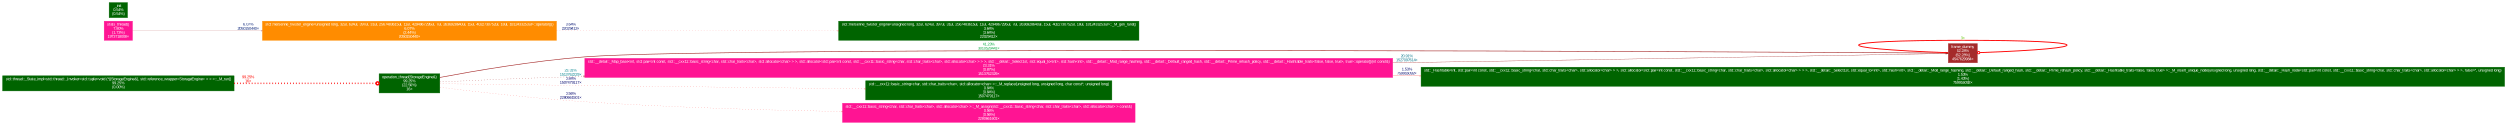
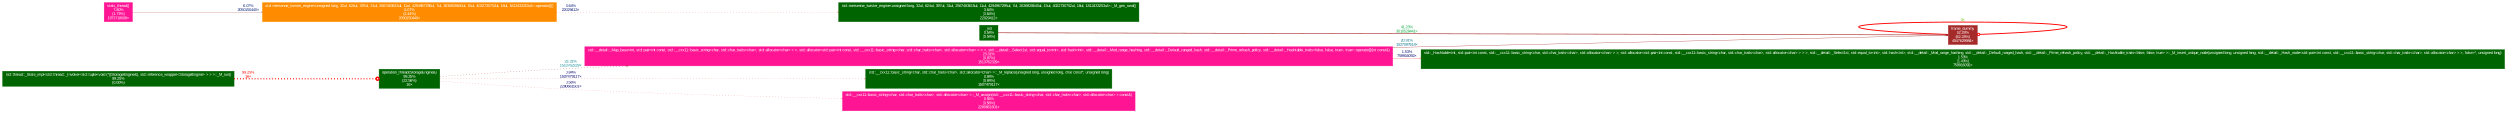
(1192, 51) -> (1472, 34)
